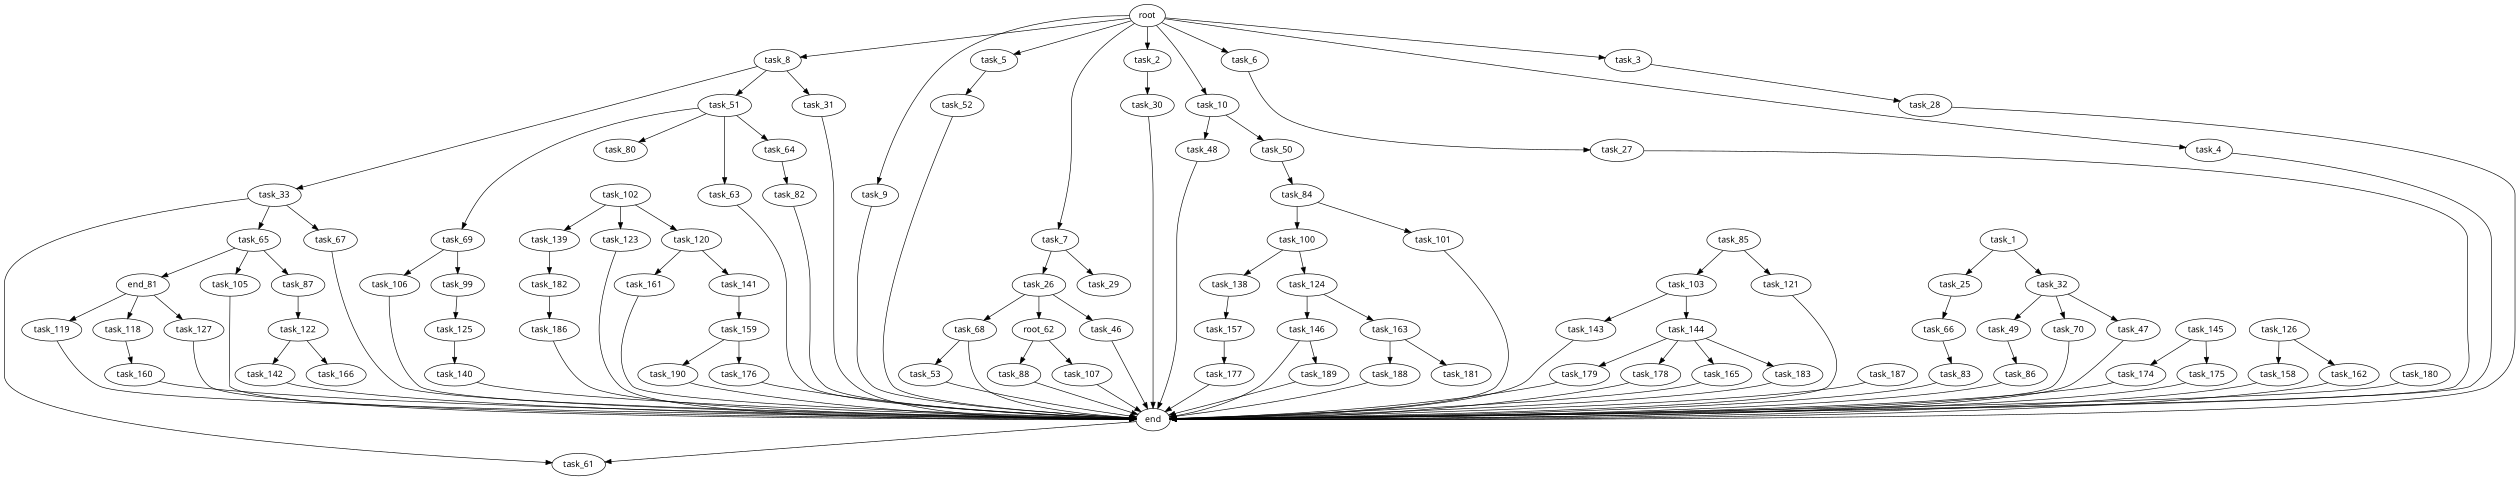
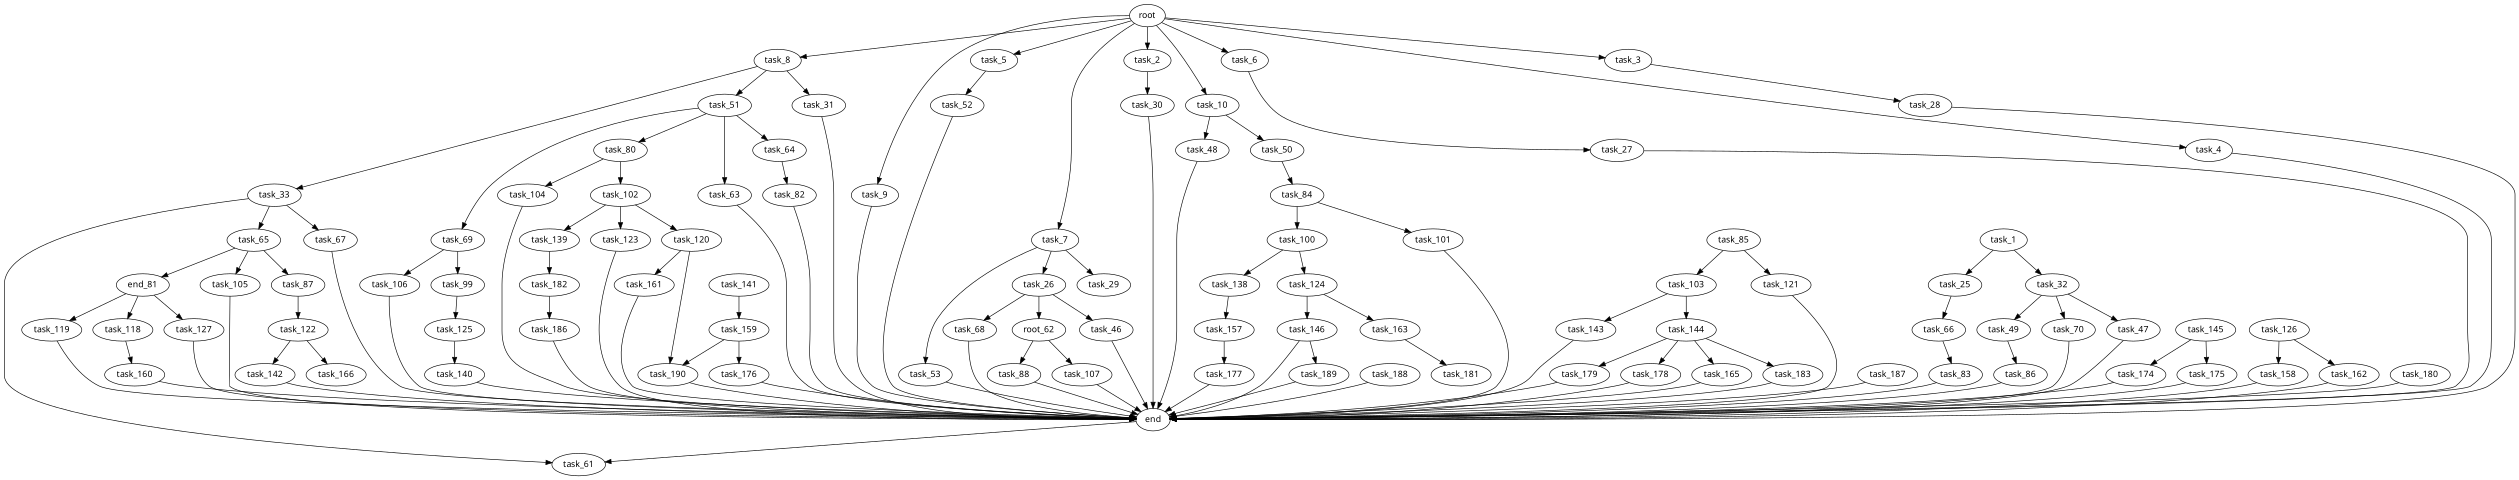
none -> (620, 170)
none -> (528, 195)
(713, 260) -> (680, 304)
(1390, 349) -> none
(950, 350) -> (966, 288)
